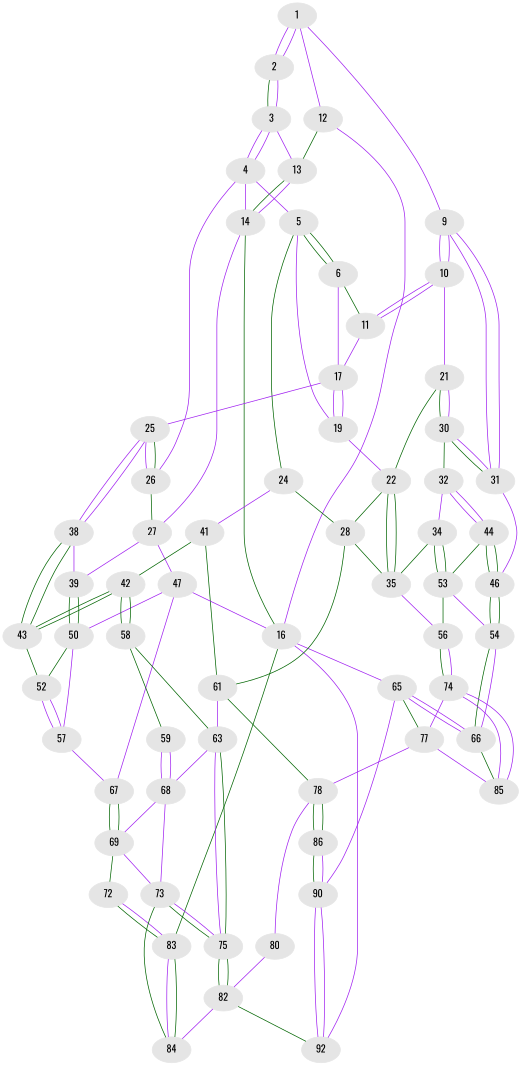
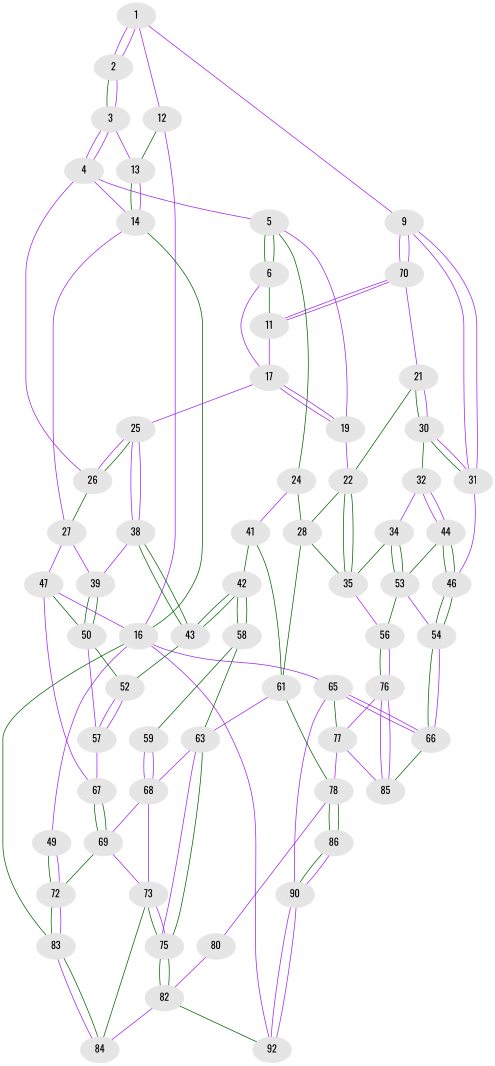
(444, 274) -> (404, 274)
(126, 610) -> (65, 610)
(449, 688) -> (385, 688)
none -> (52, 843)
